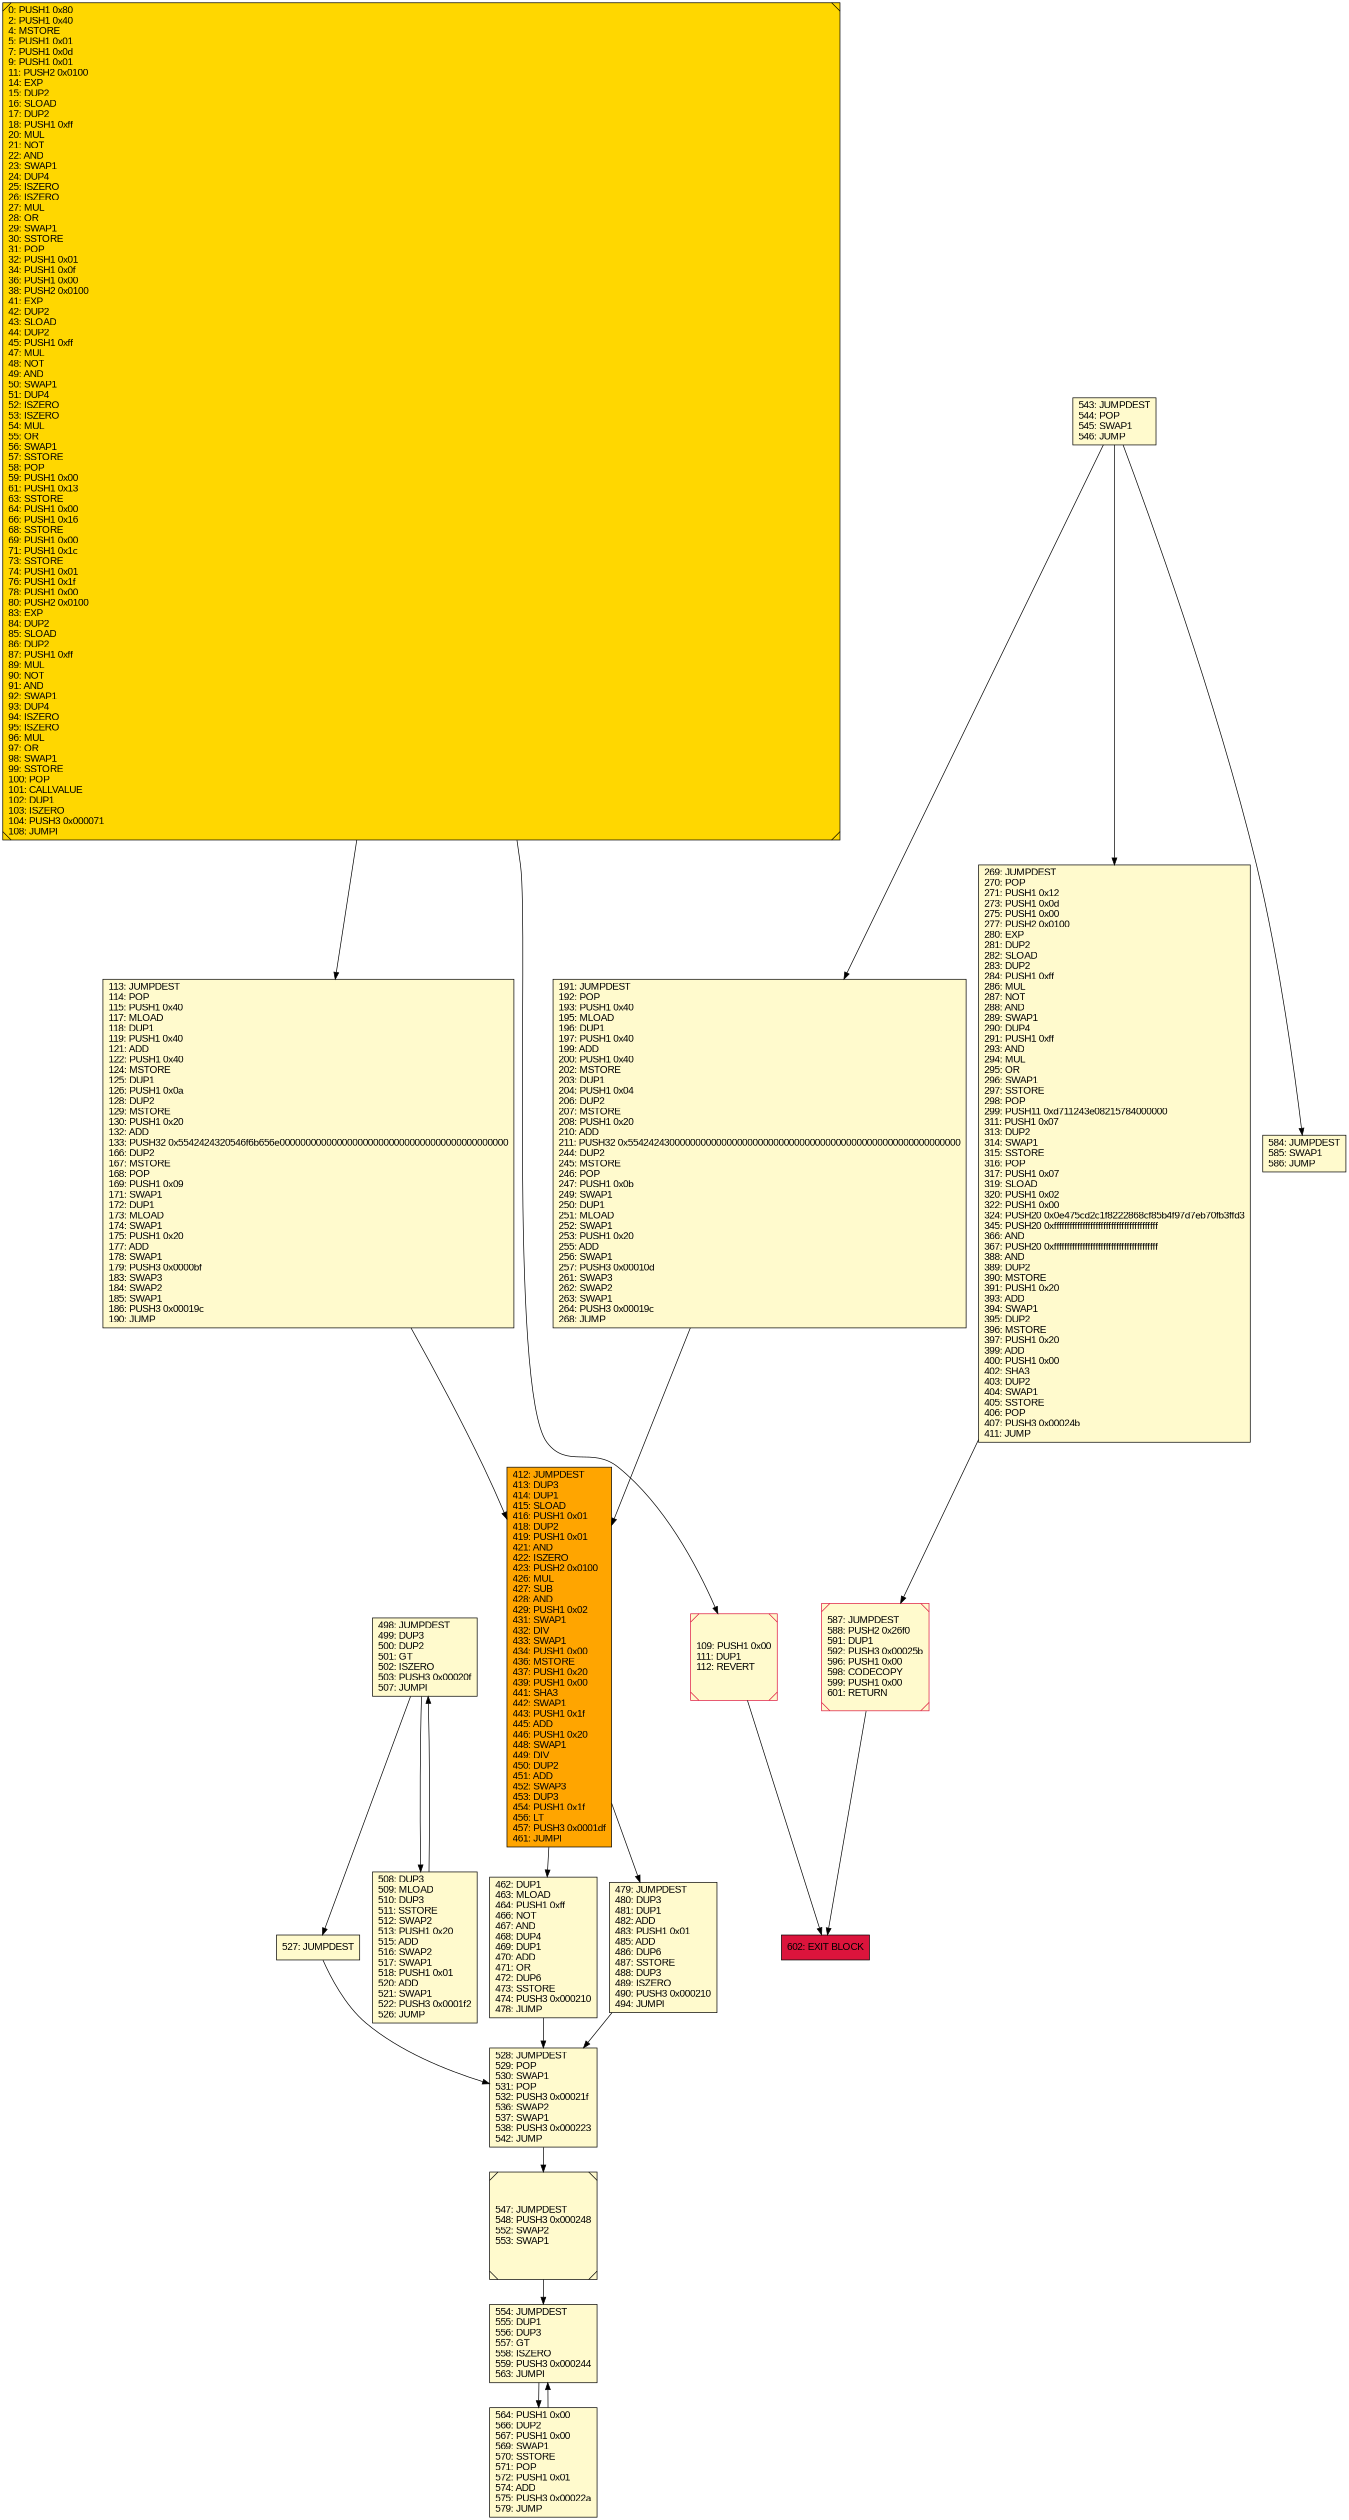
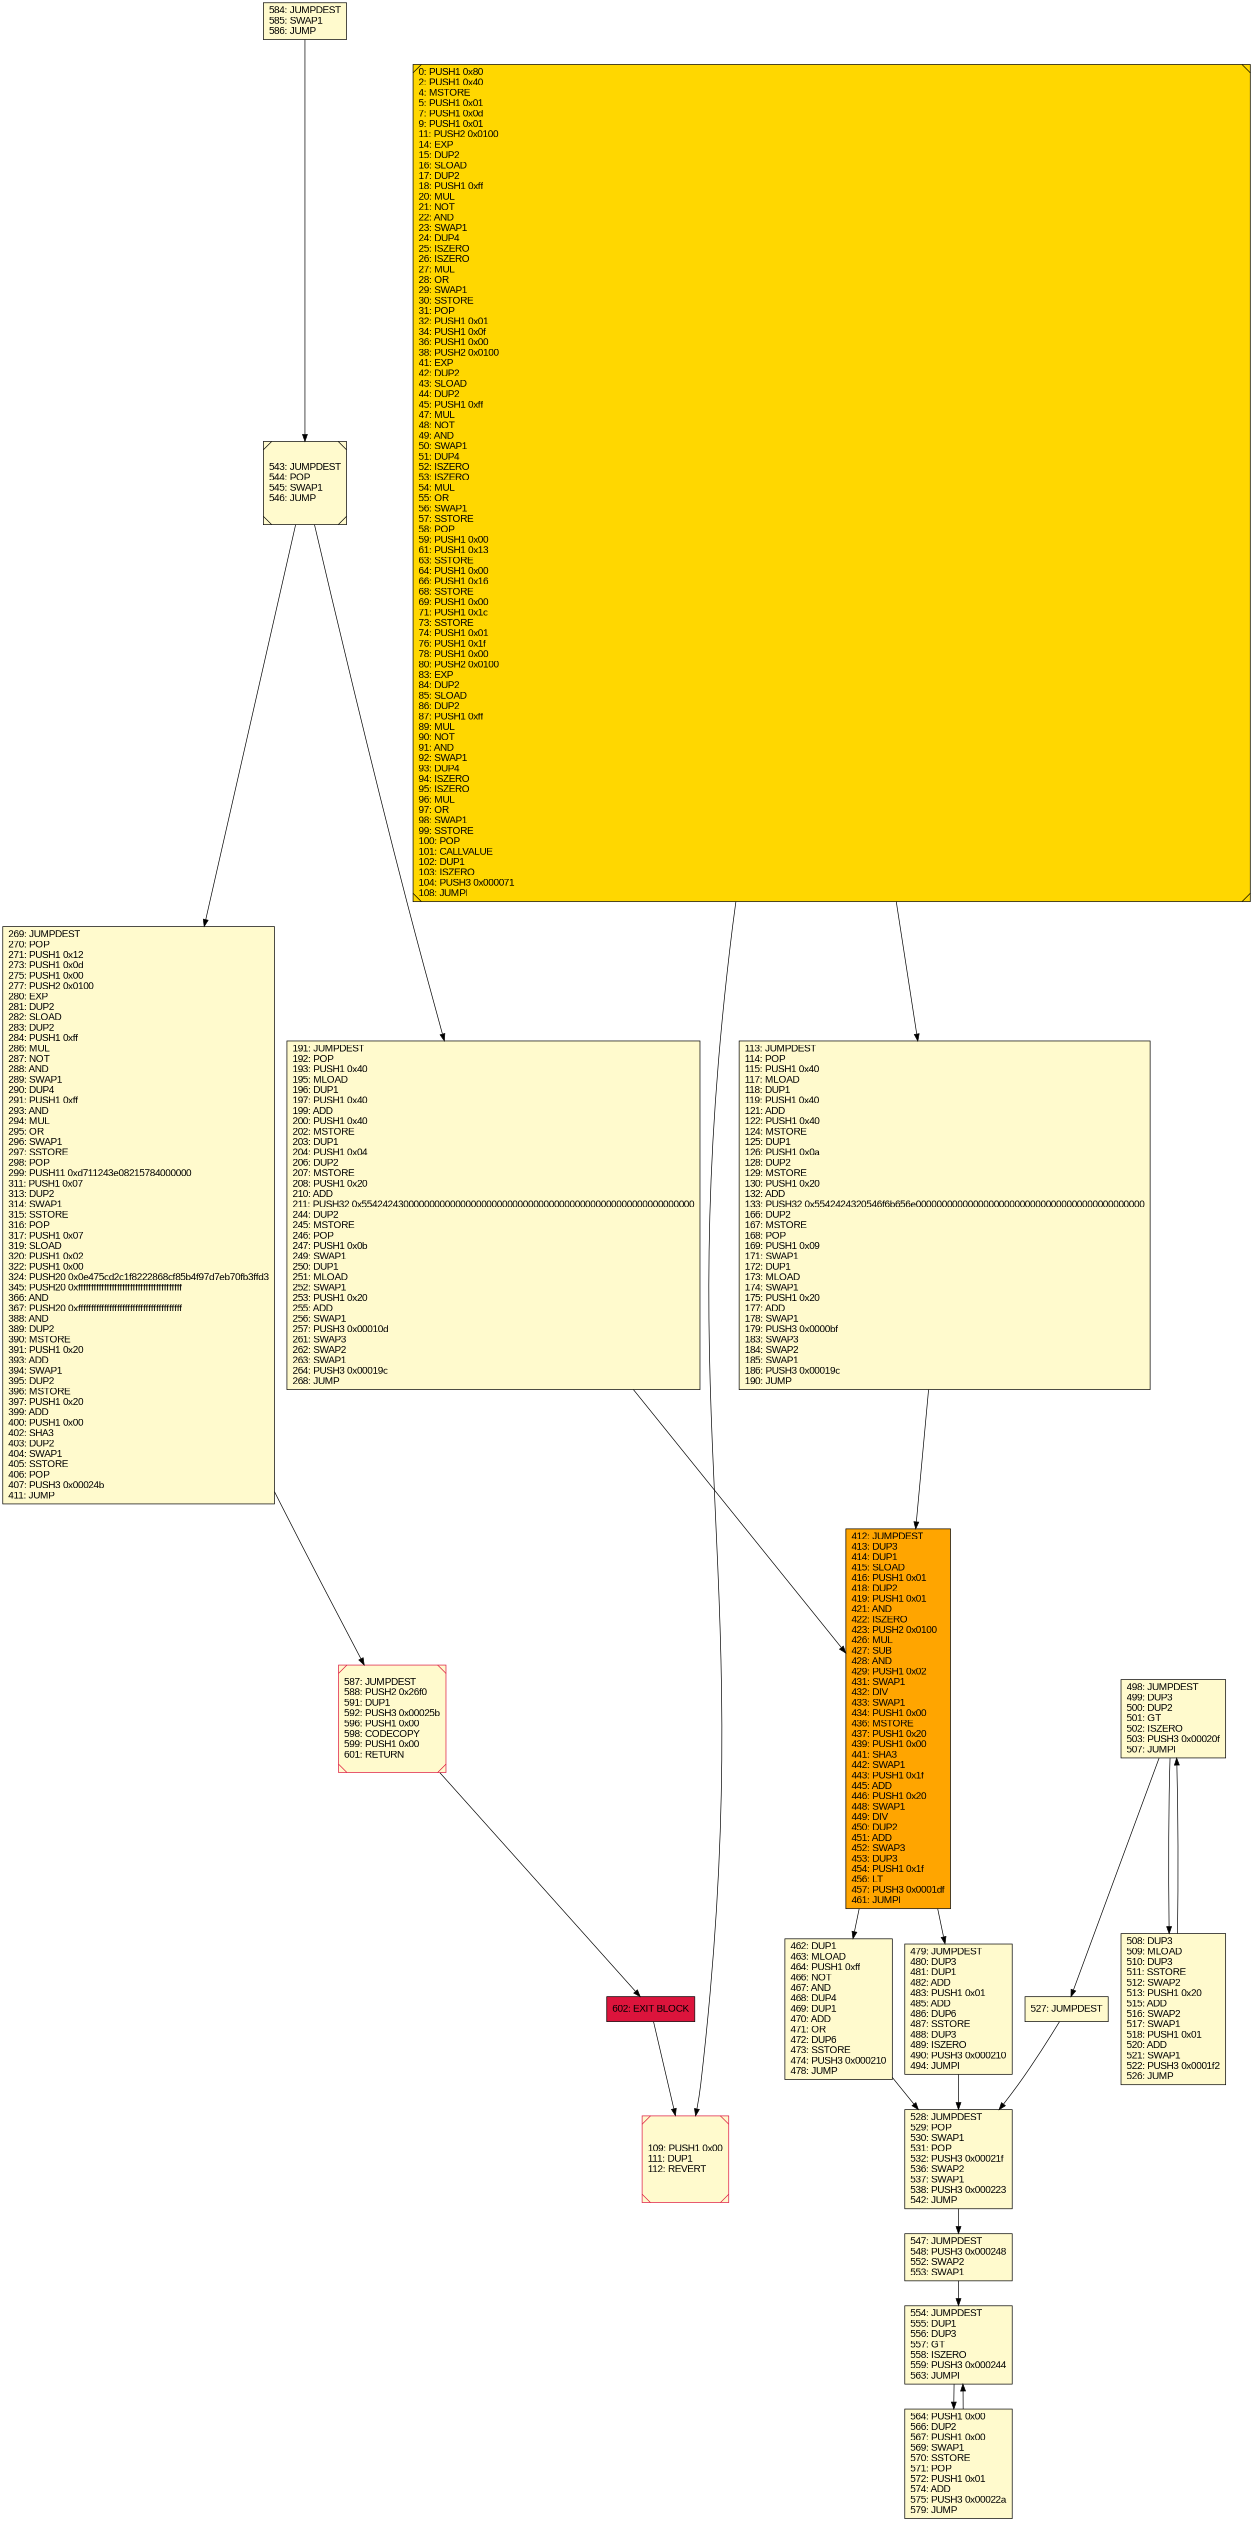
(1114, 421) -> (305, 483)
(1234, 781) -> (305, 237)
(783, 1814) -> (664, 2065)
(543, 2226) -> (958, 2257)
